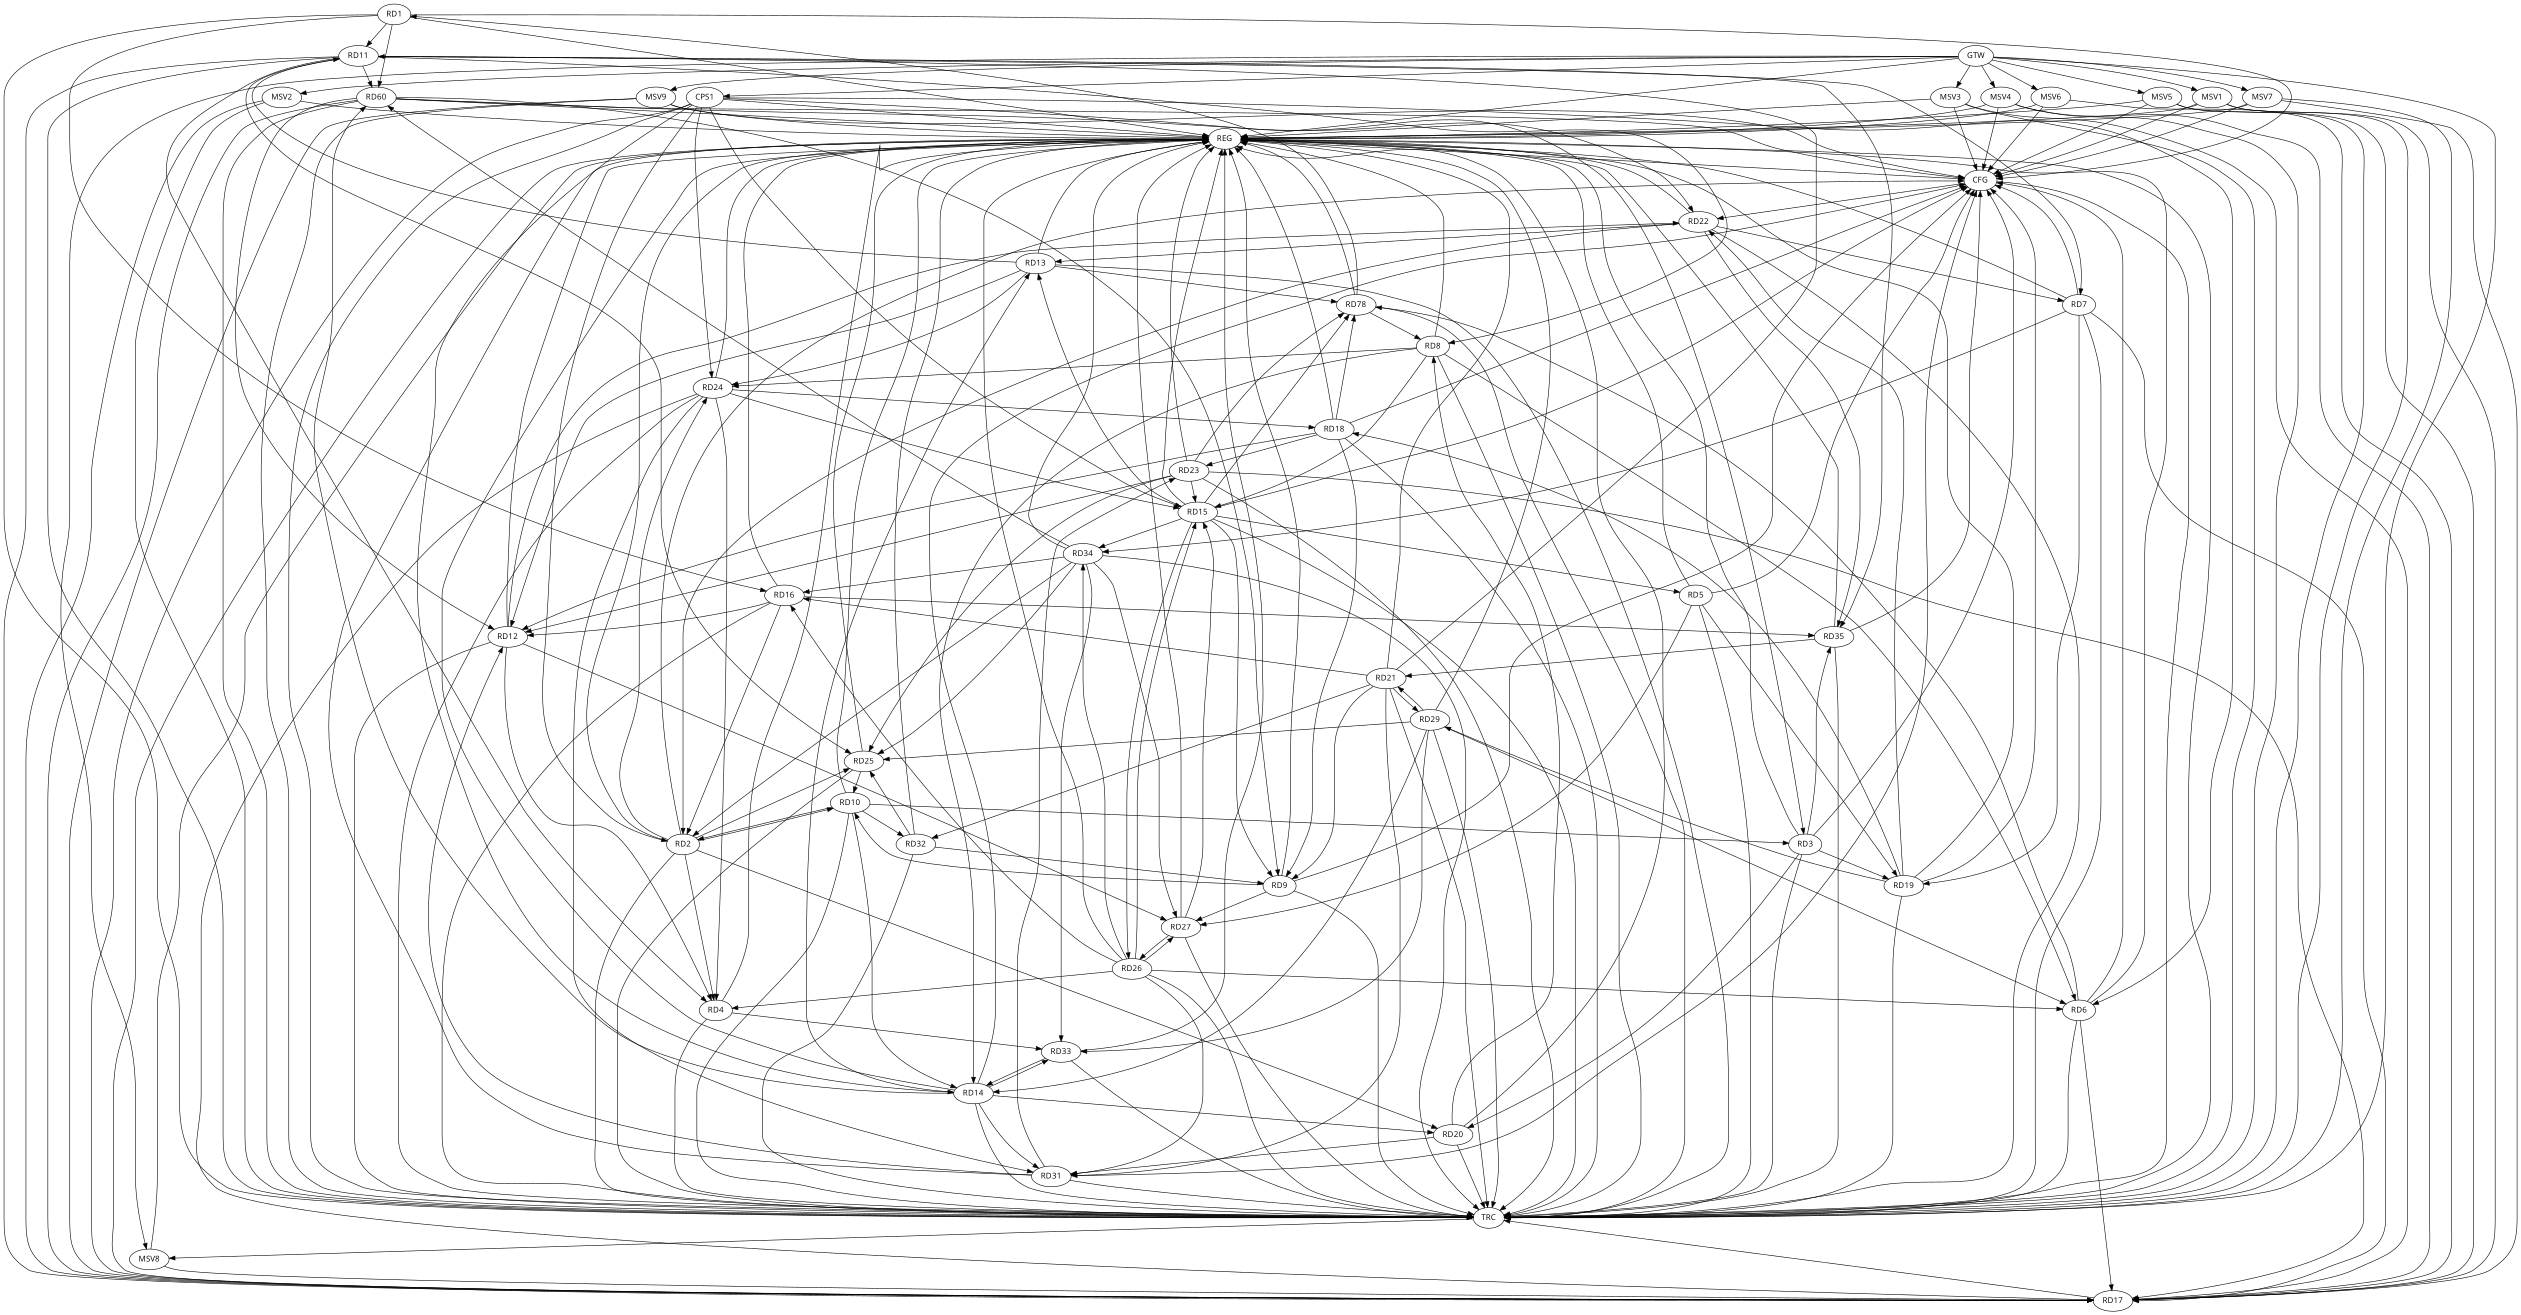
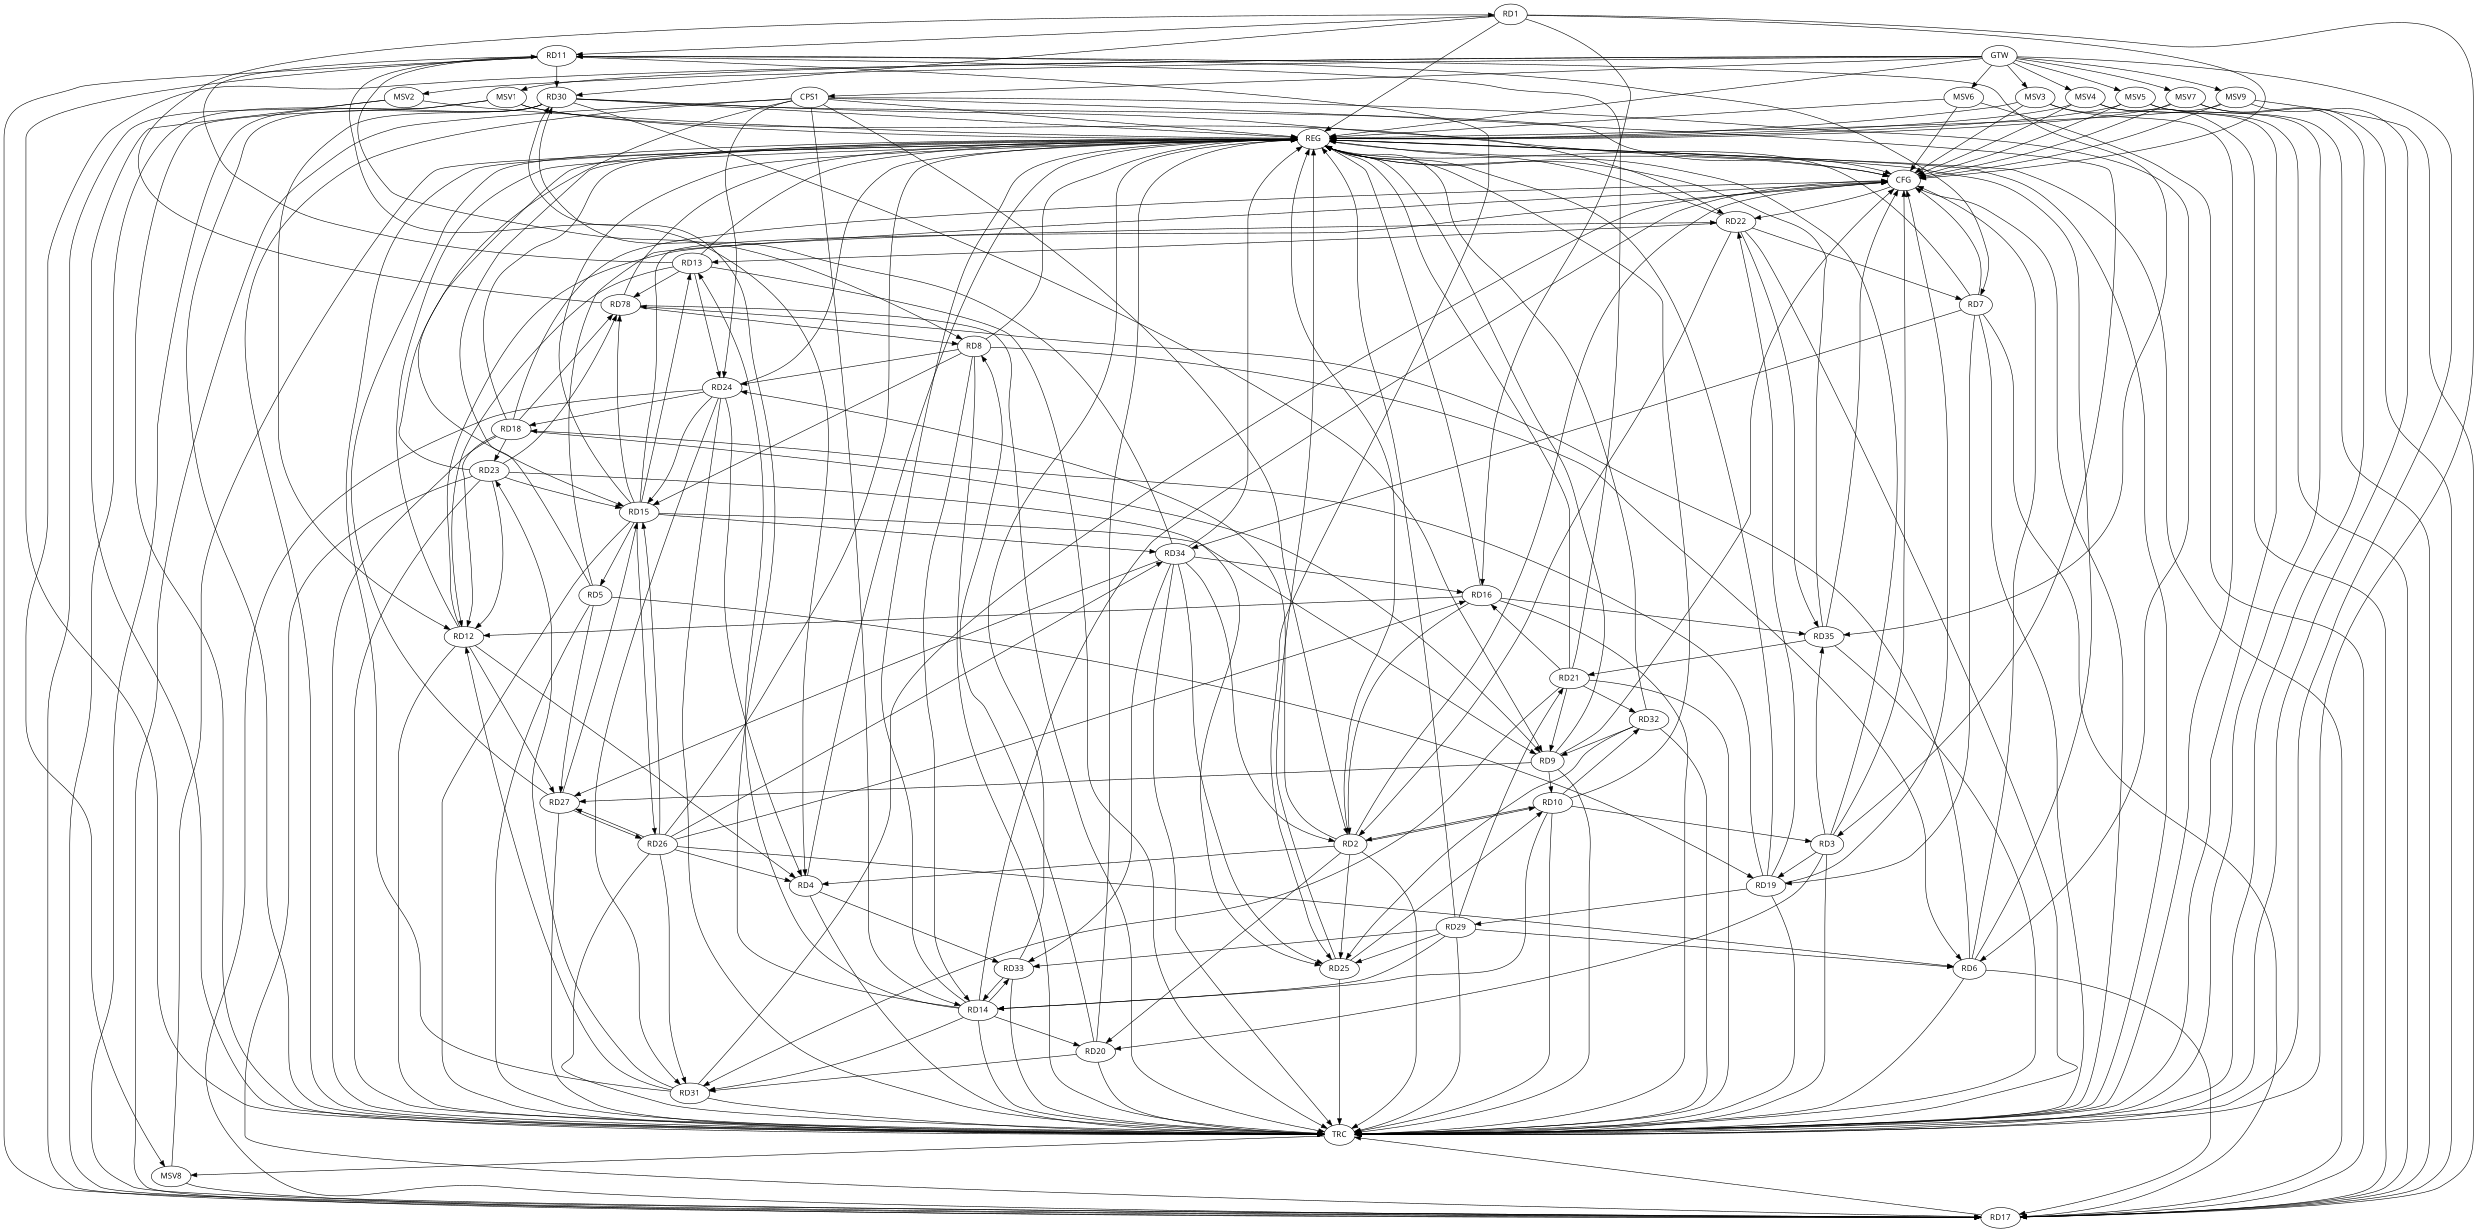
(376, 97) -> (557, 97)
(1403, 698) -> none
